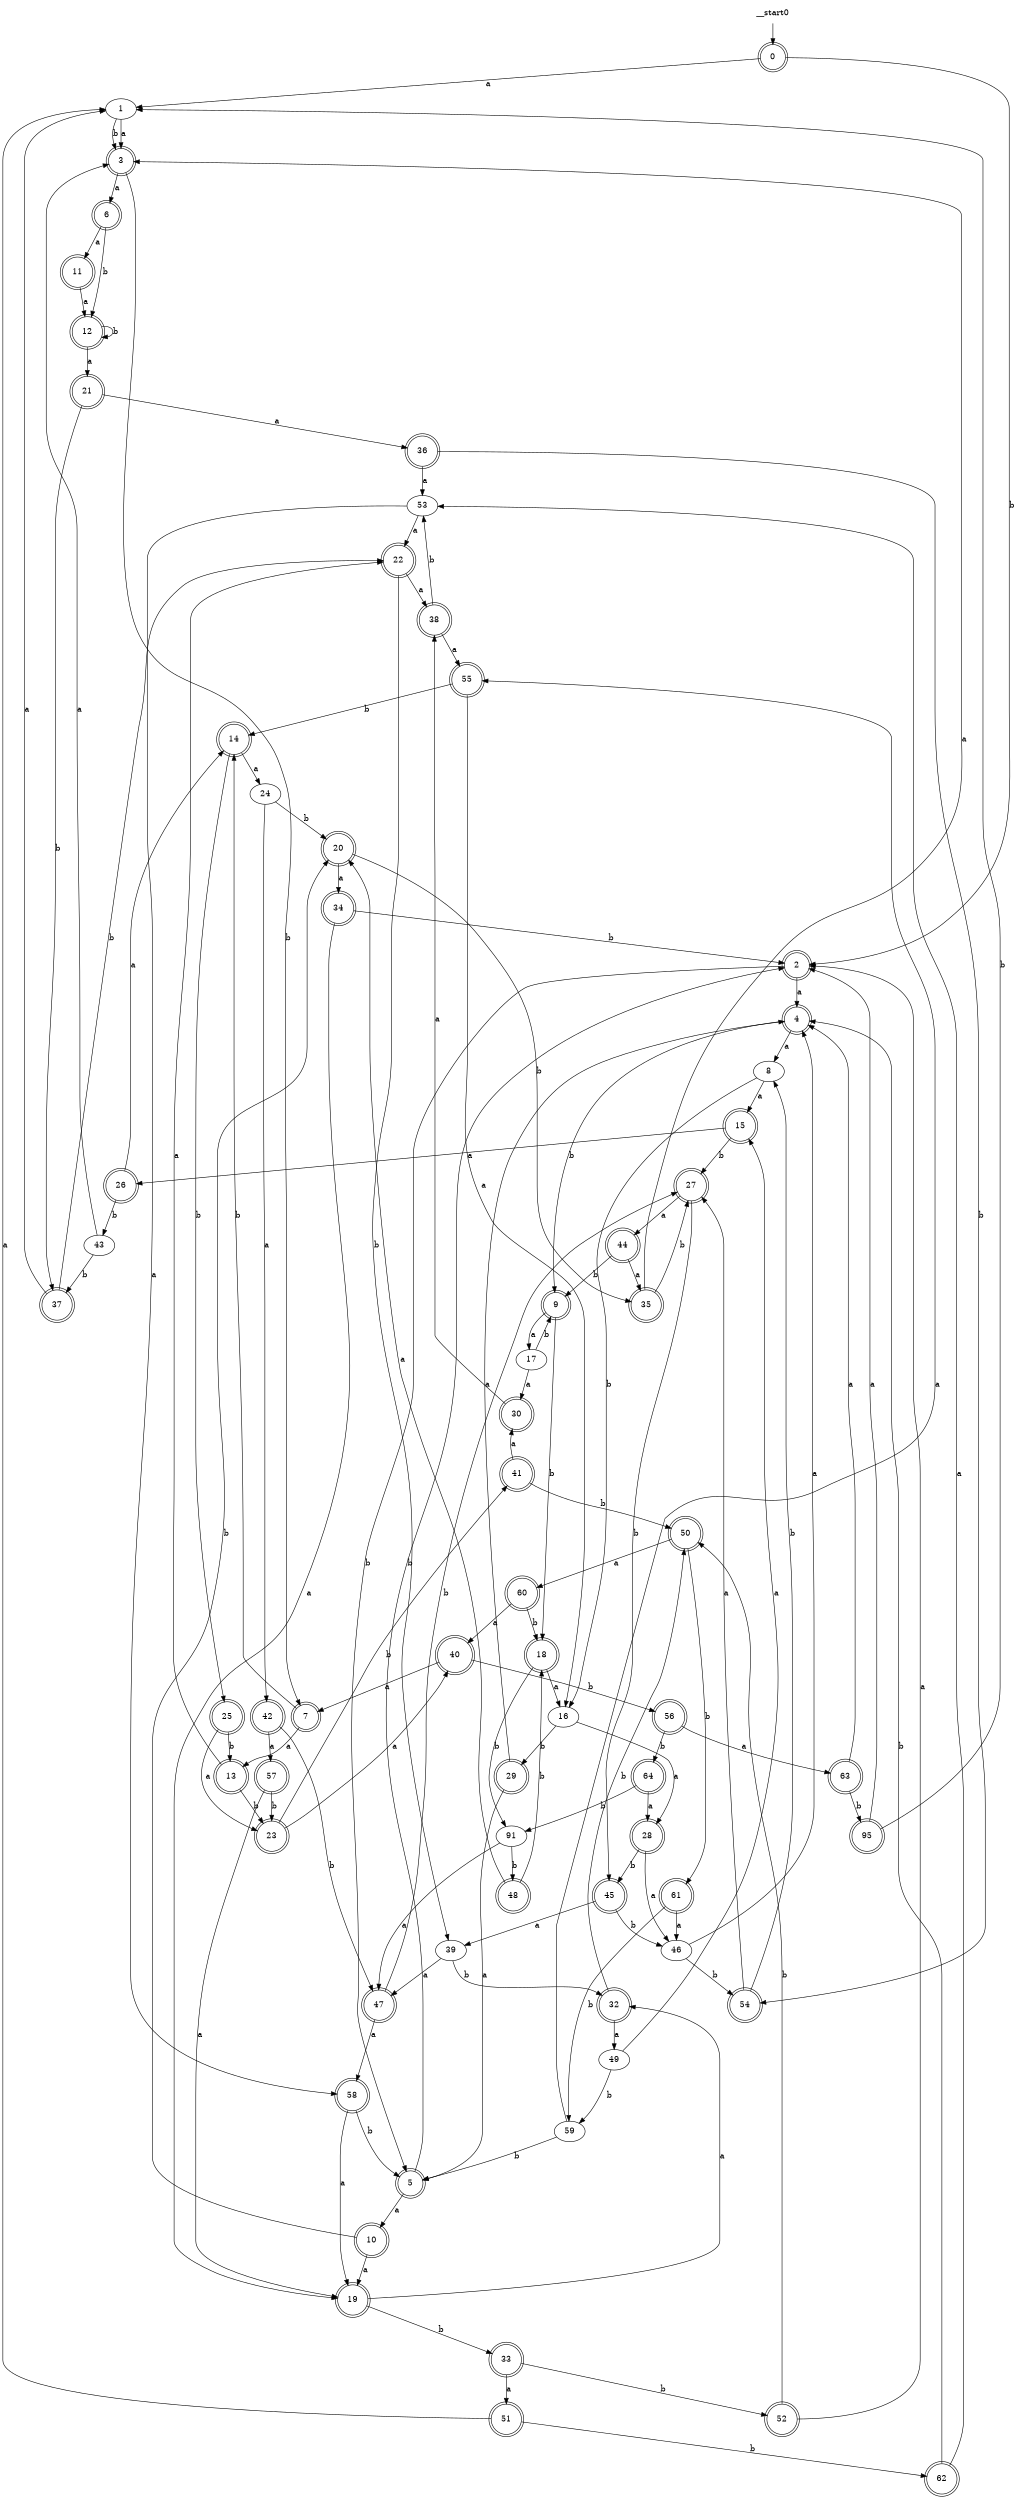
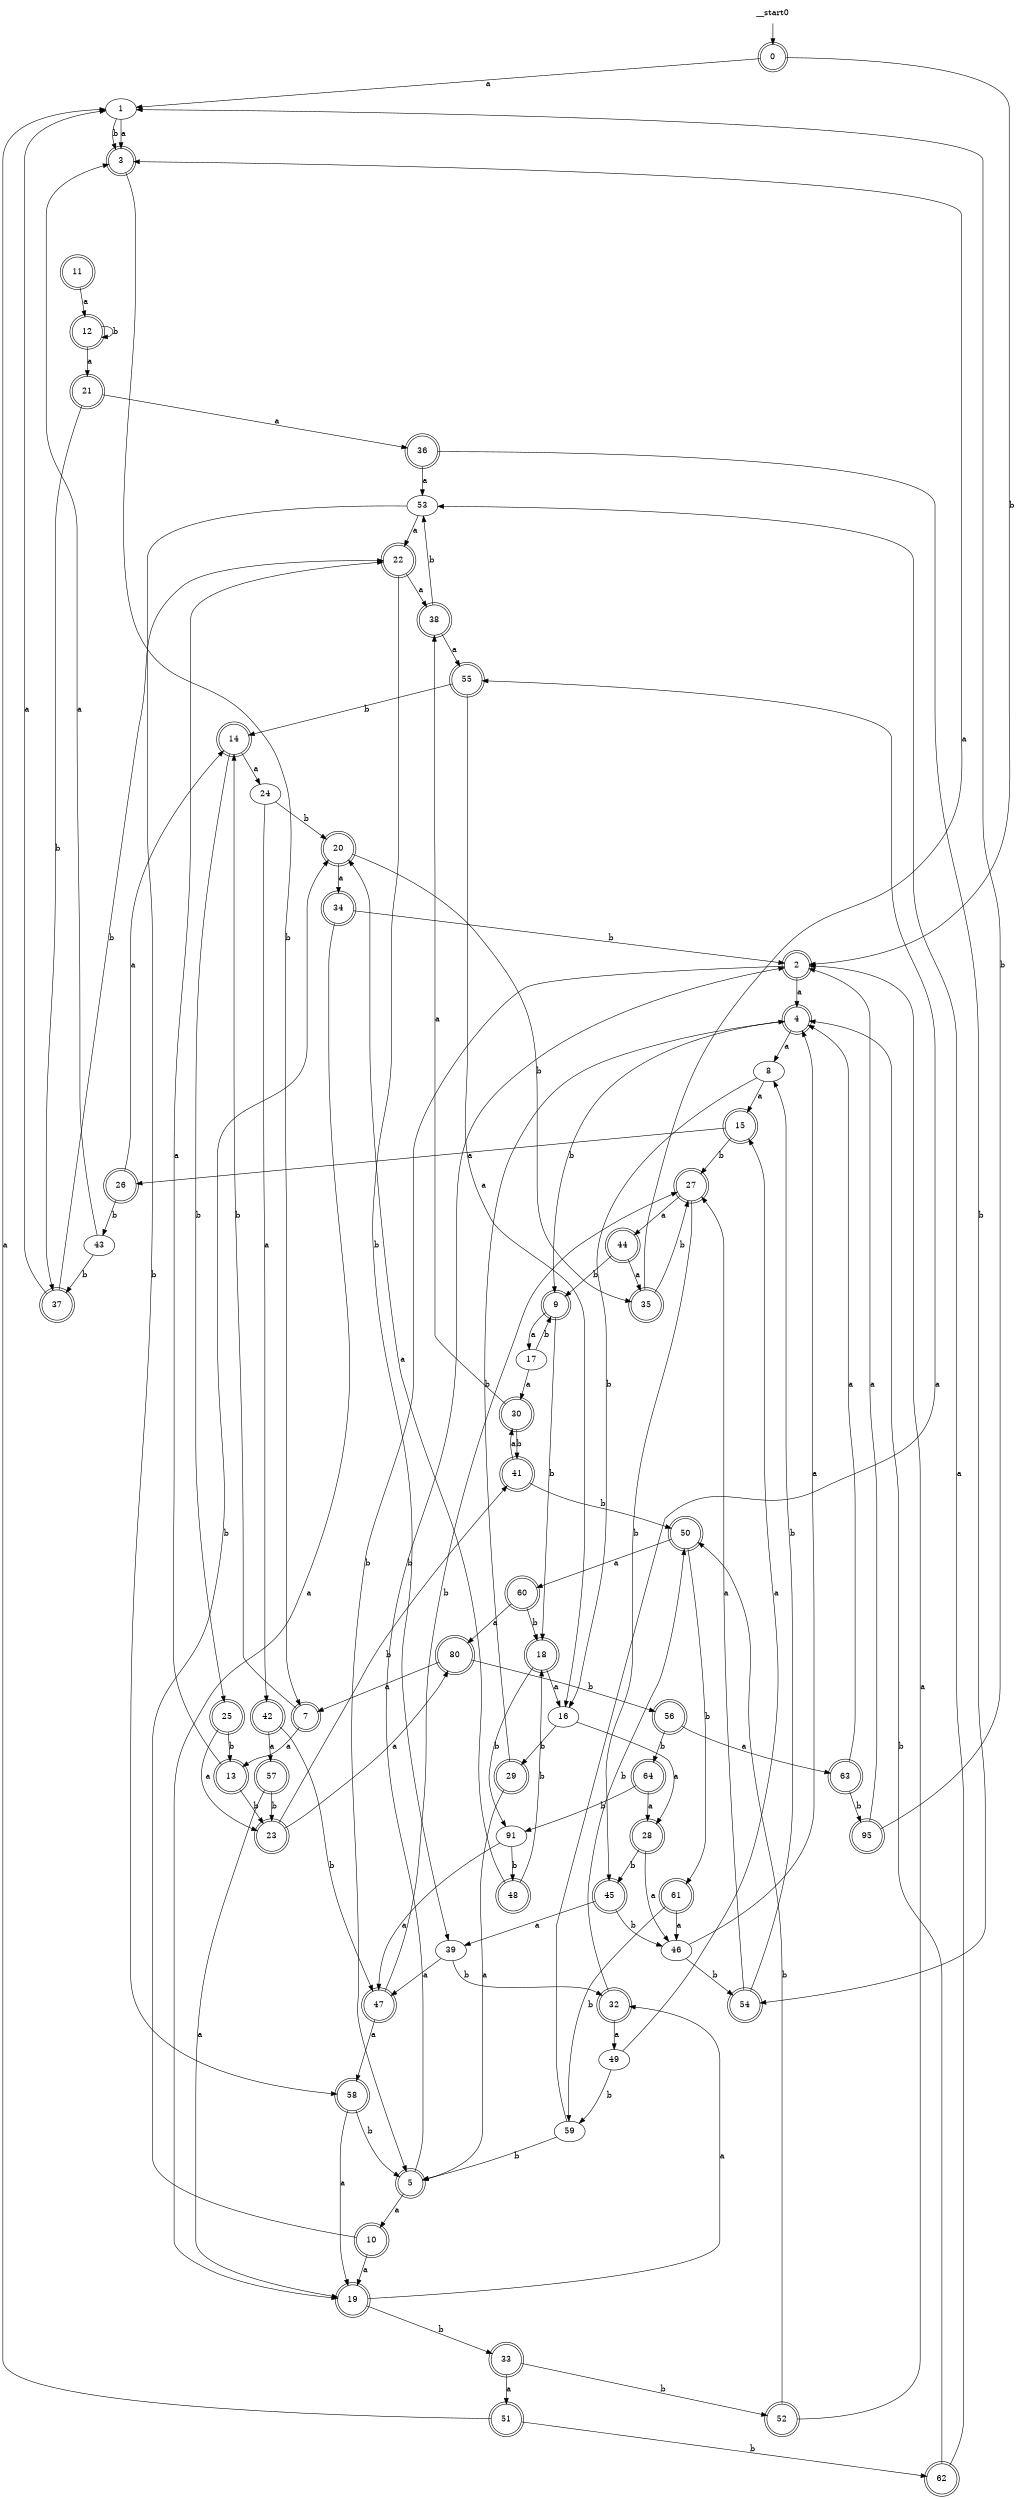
(107, 215) -> none
(154, 1275) -> (154, 1275)
(487, 1384) -> (487, 1384)
none -> (517, 1441)
(455, 1655) -> (455, 1655)
